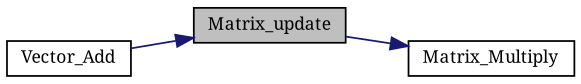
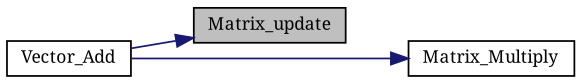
(368, 40) -> (261, 58)
